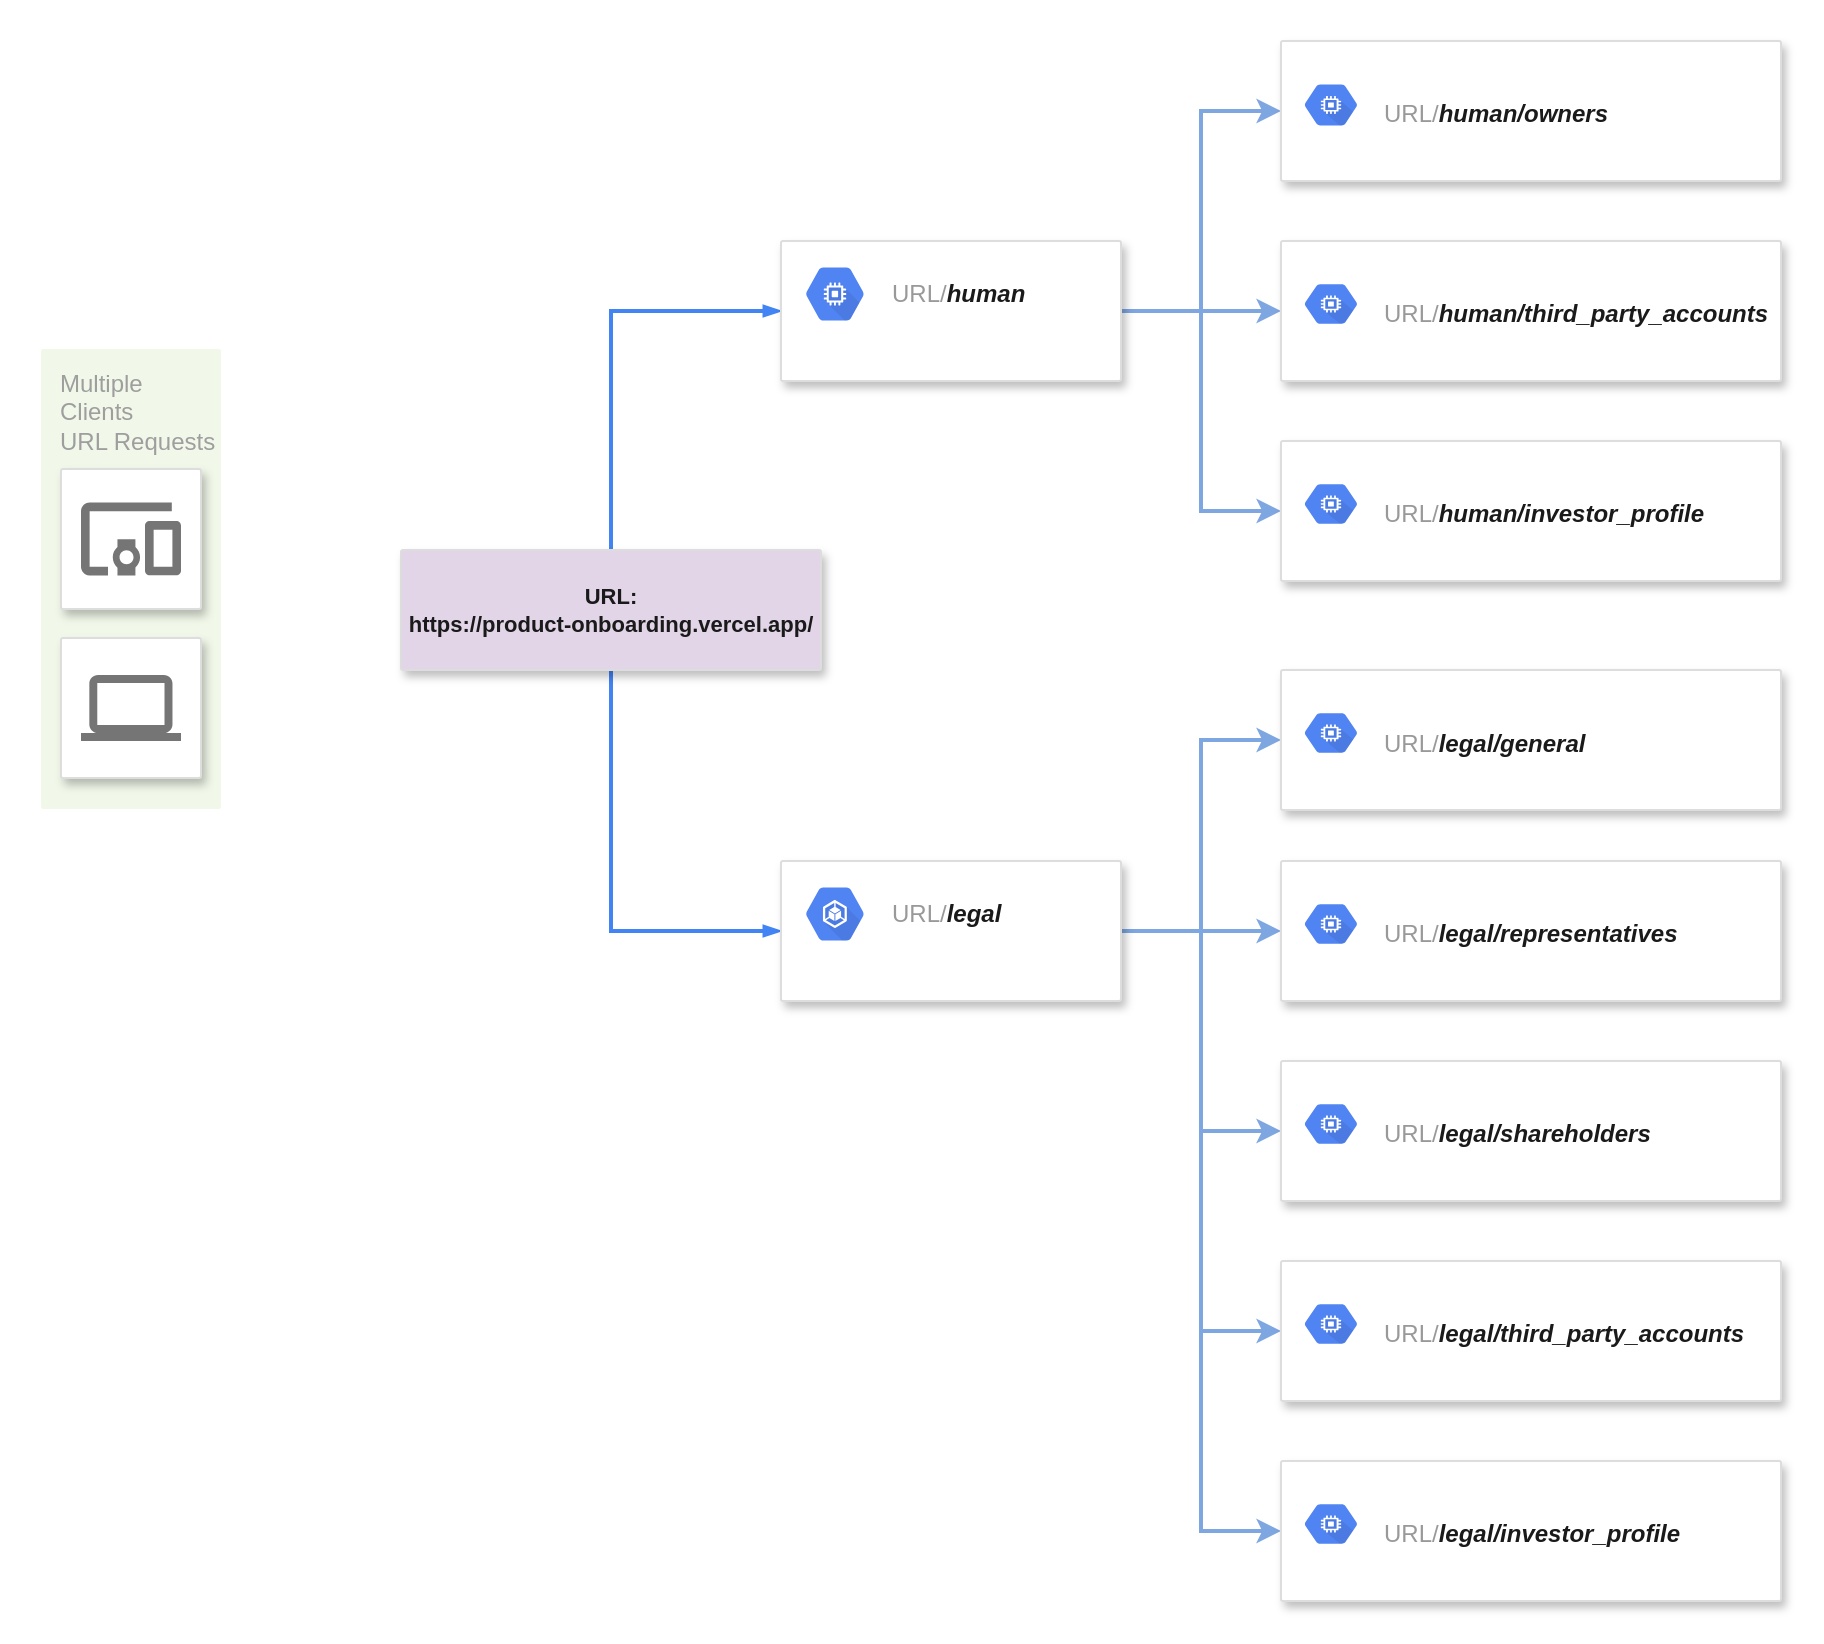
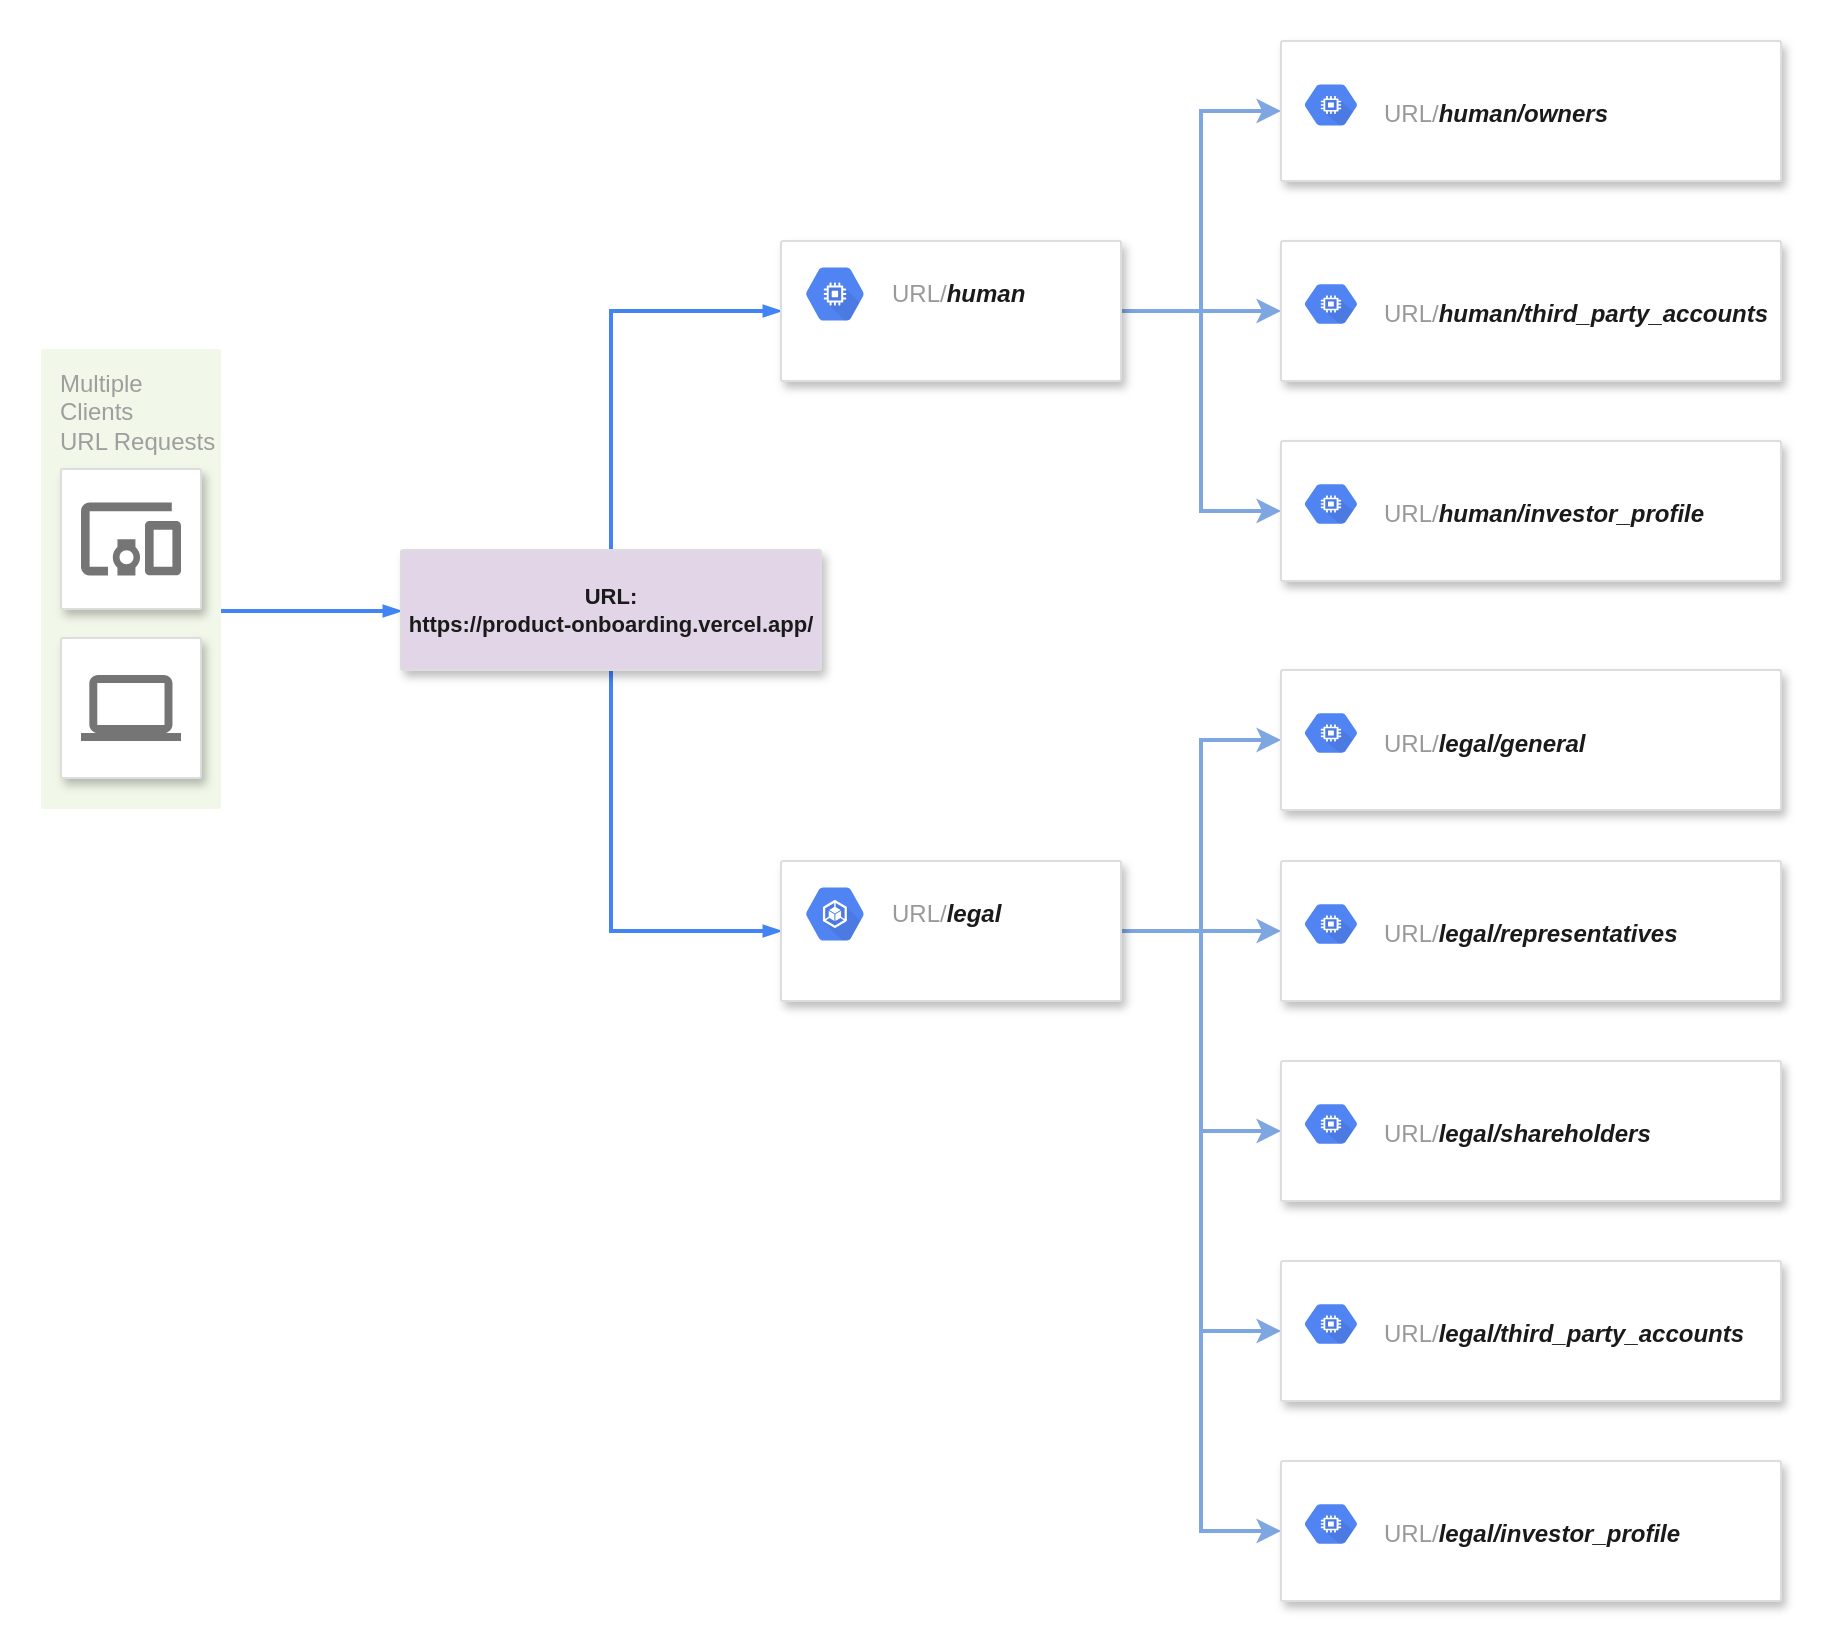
none -> (302, 611)
